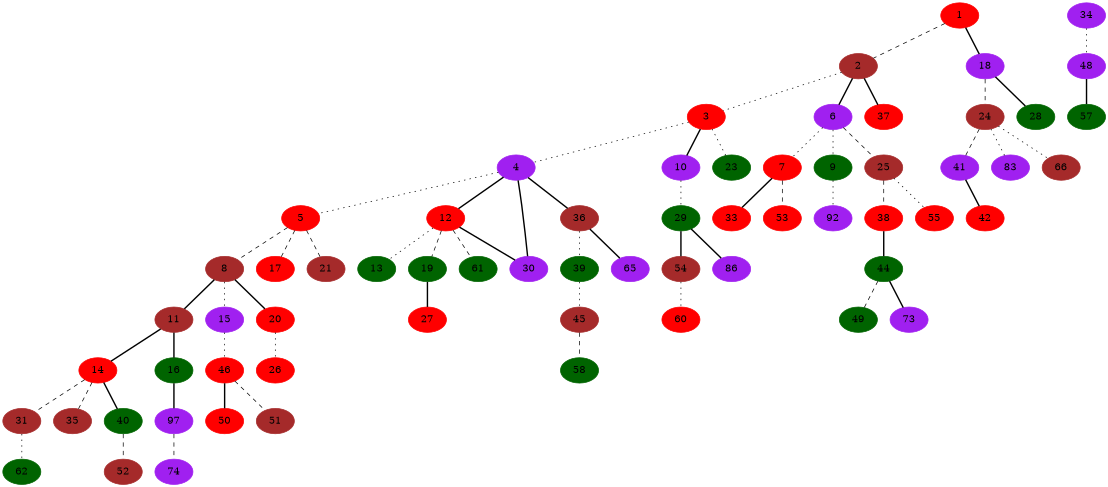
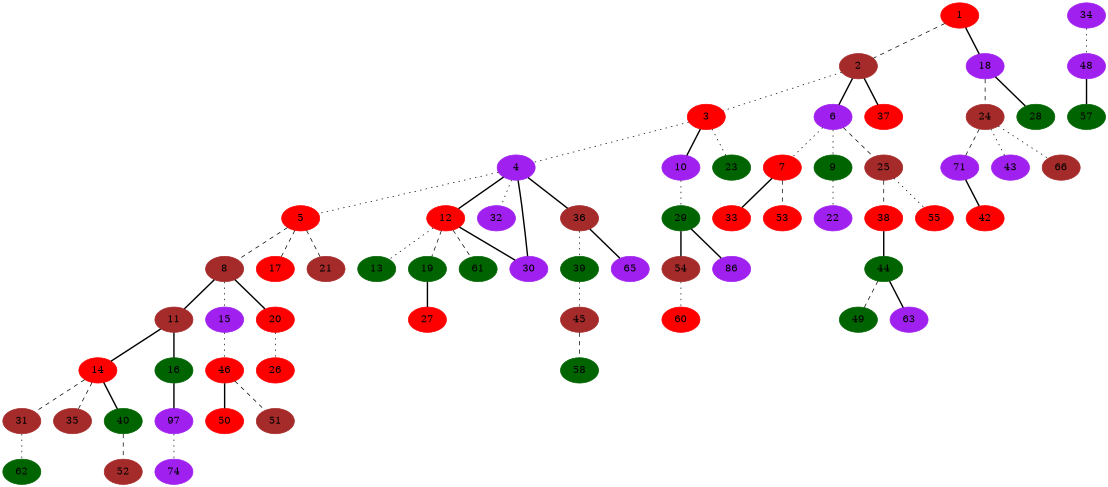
(960, 168) -> (960, 168)
(1010, 168) -> (1010, 168)
none -> (496, 218)
(833, 218) -> (833, 218)
(909, 320) -> (909, 320)
(174, 447) -> (174, 447)
